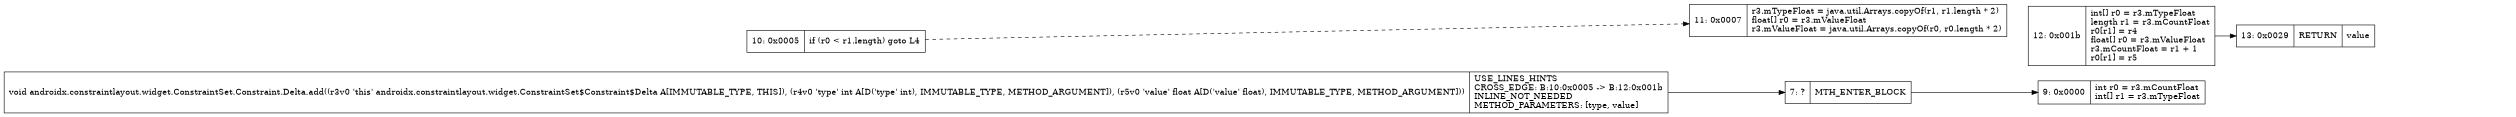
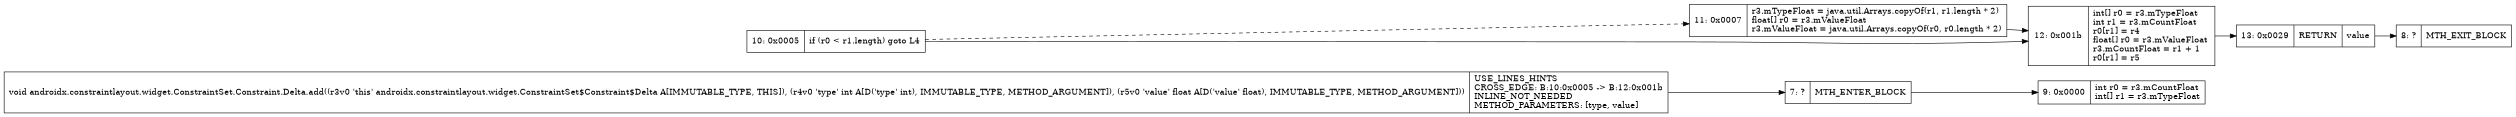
(2150, 22) -> (2145, 22)
none -> (2015, 30)
none -> (2454, 36)
none -> (1474, 42)
